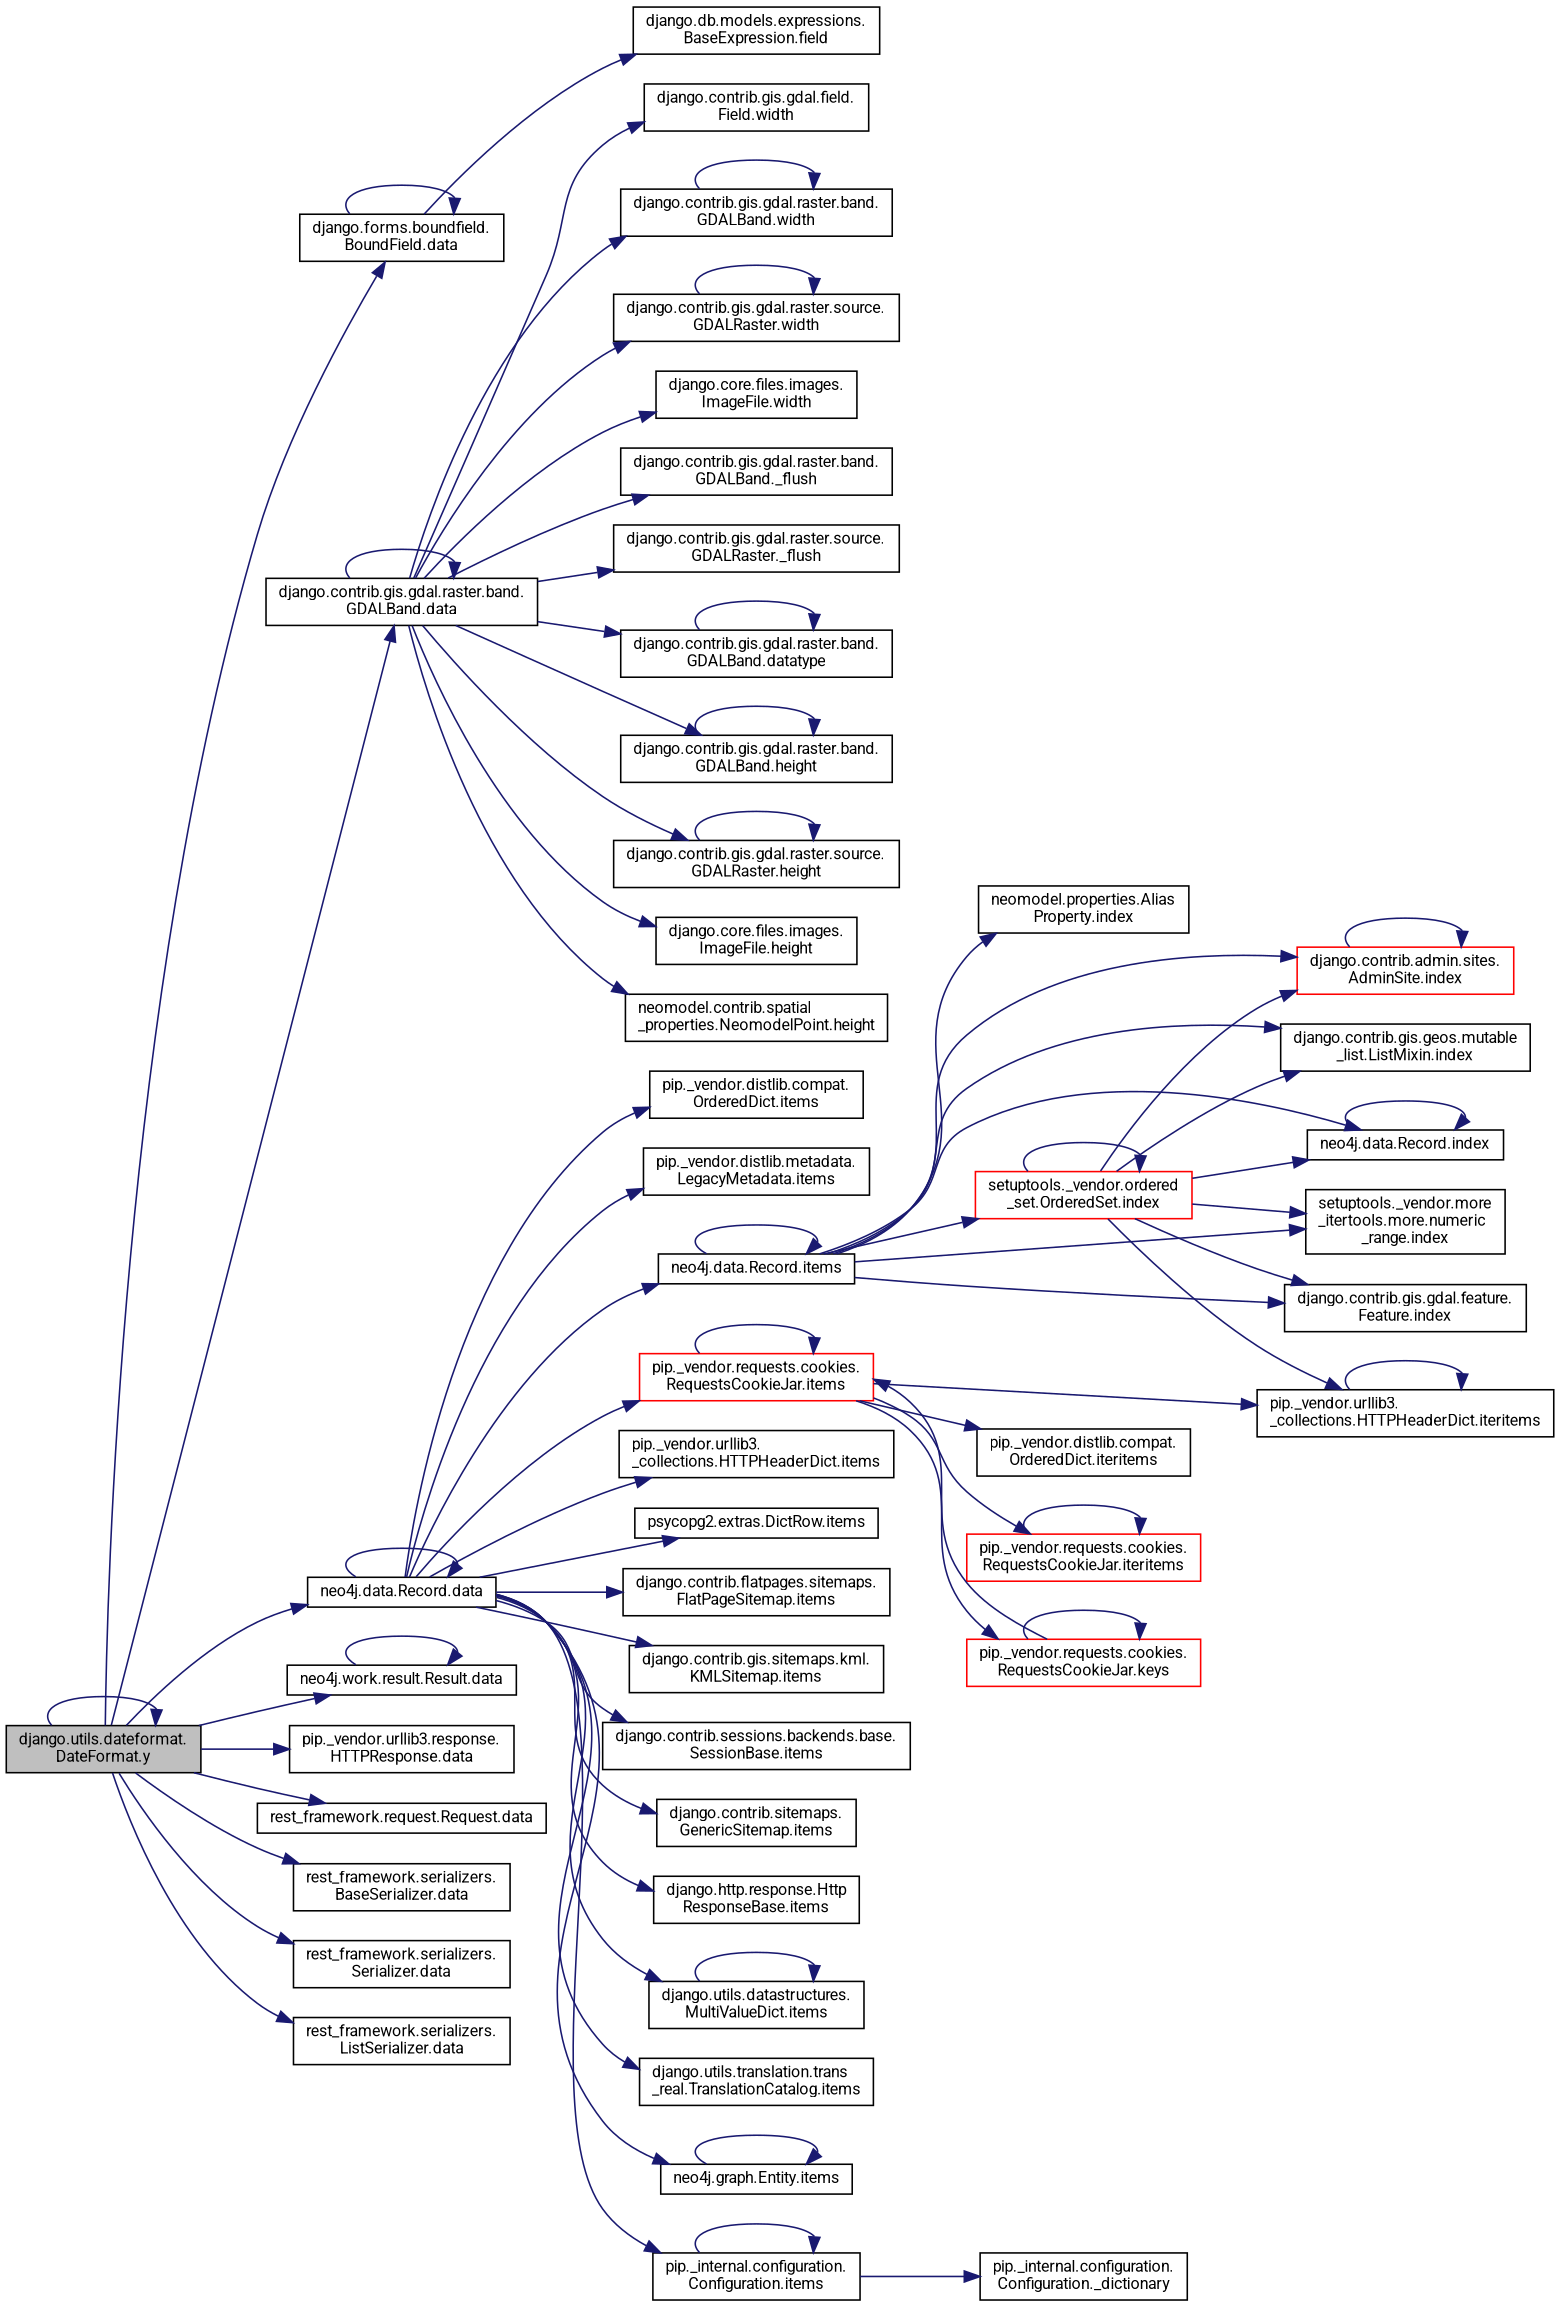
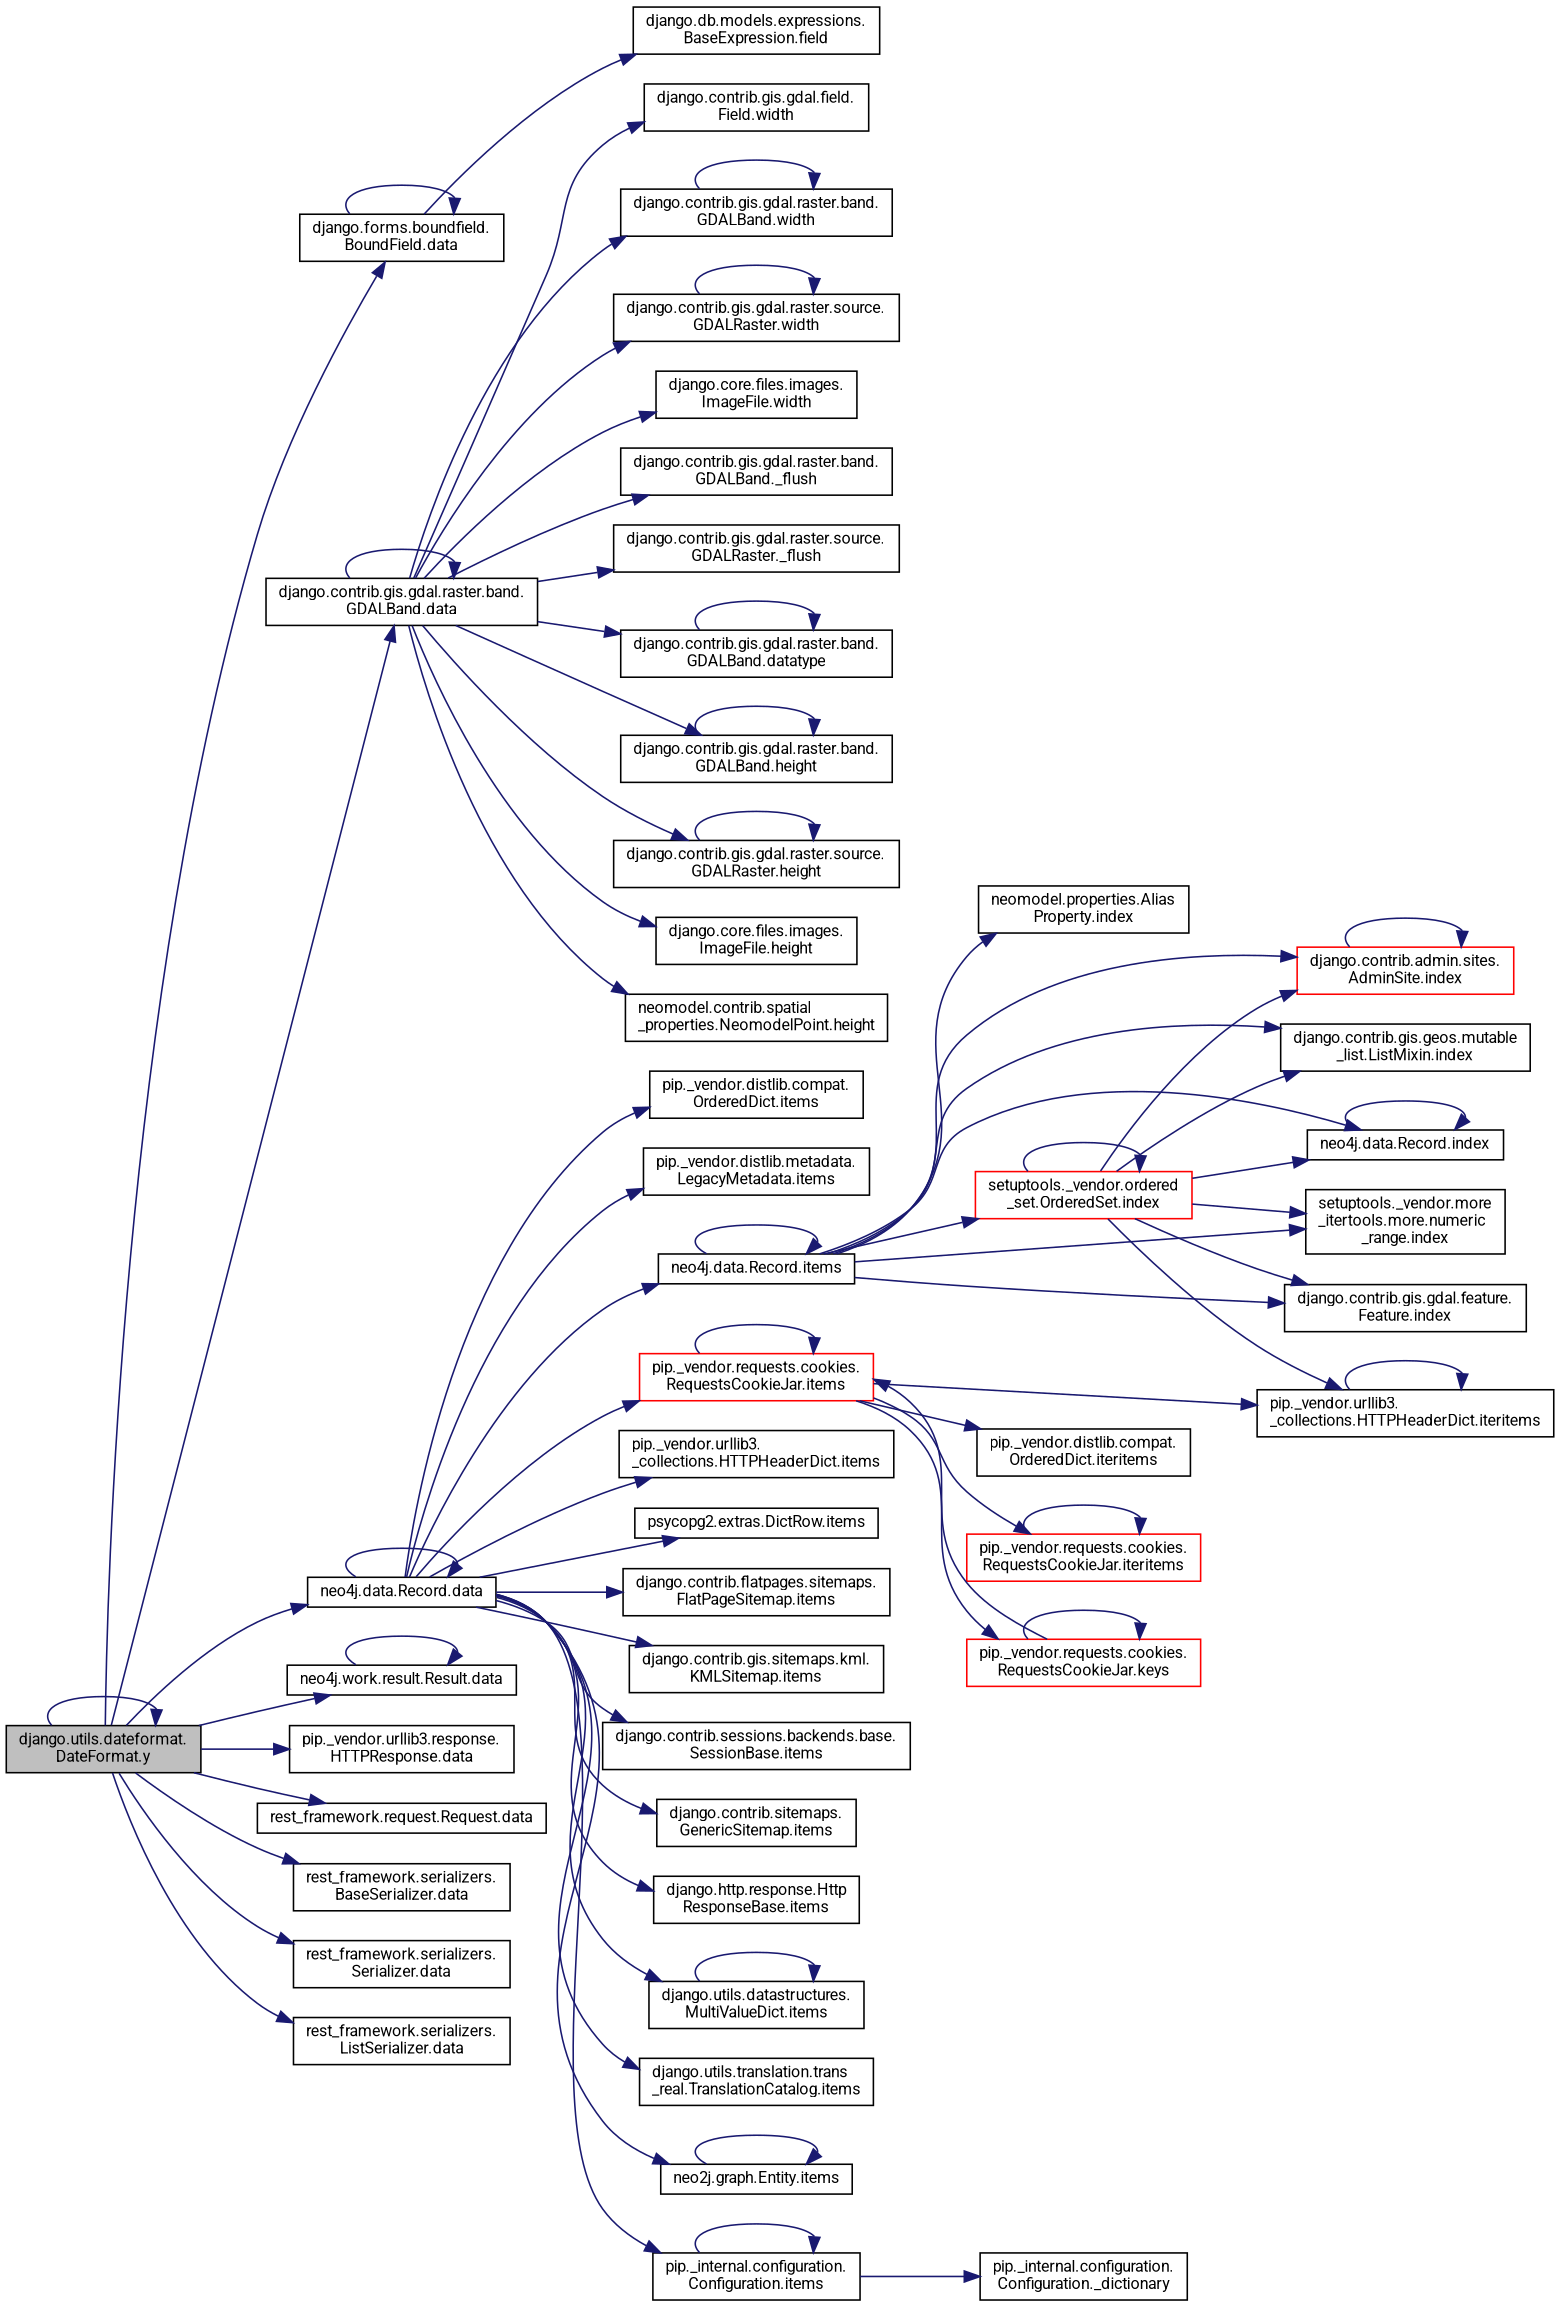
(756, 2179) -> (756, 2179)
